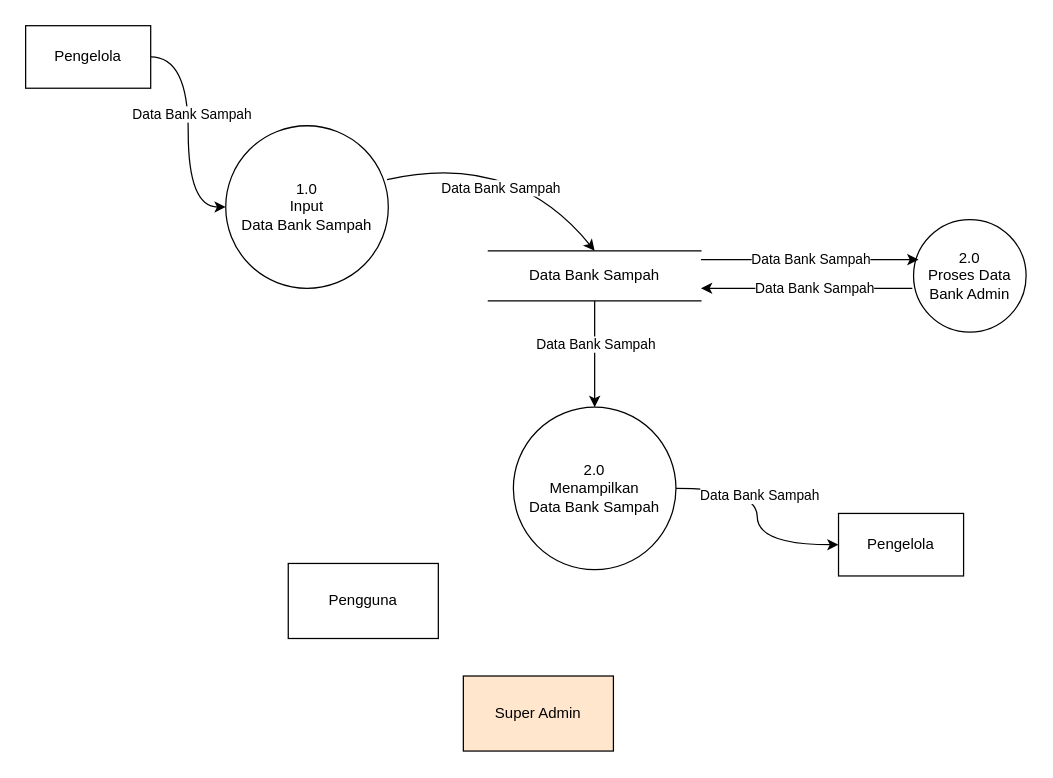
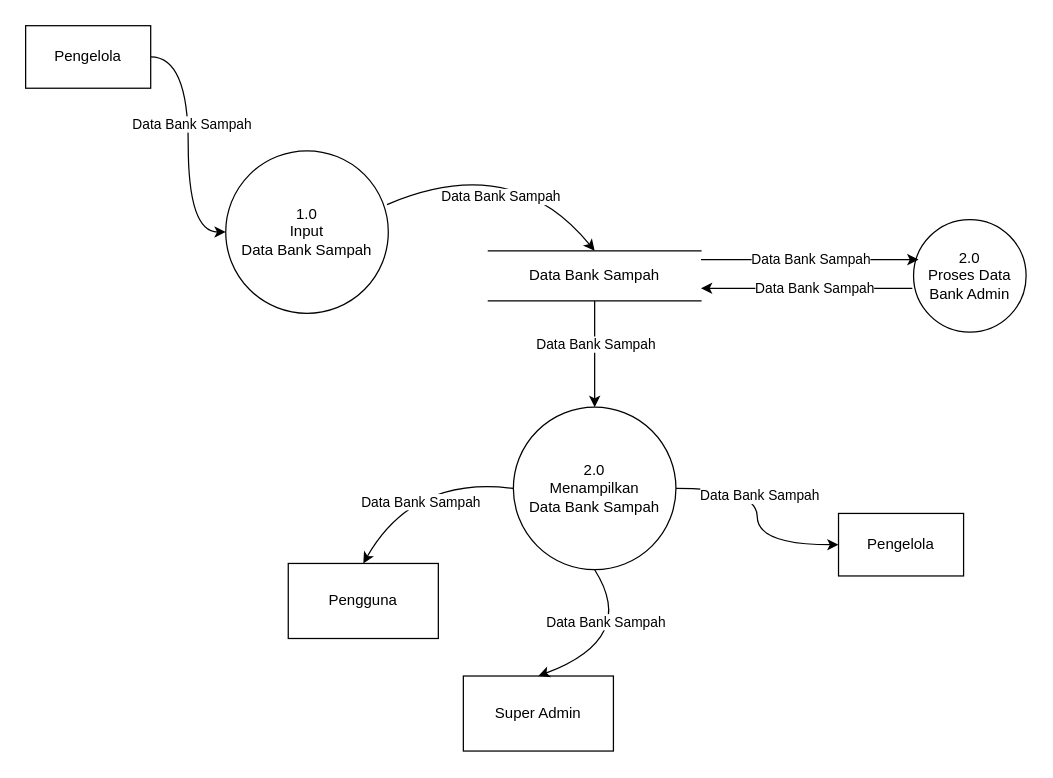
(307, 207) -> (307, 232)
none -> (429, 498)
none -> (602, 633)
(538, 713) -> (538, 713)
